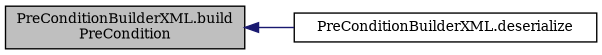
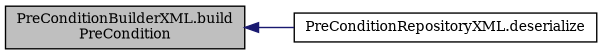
(446, 28) -> (446, 28)
